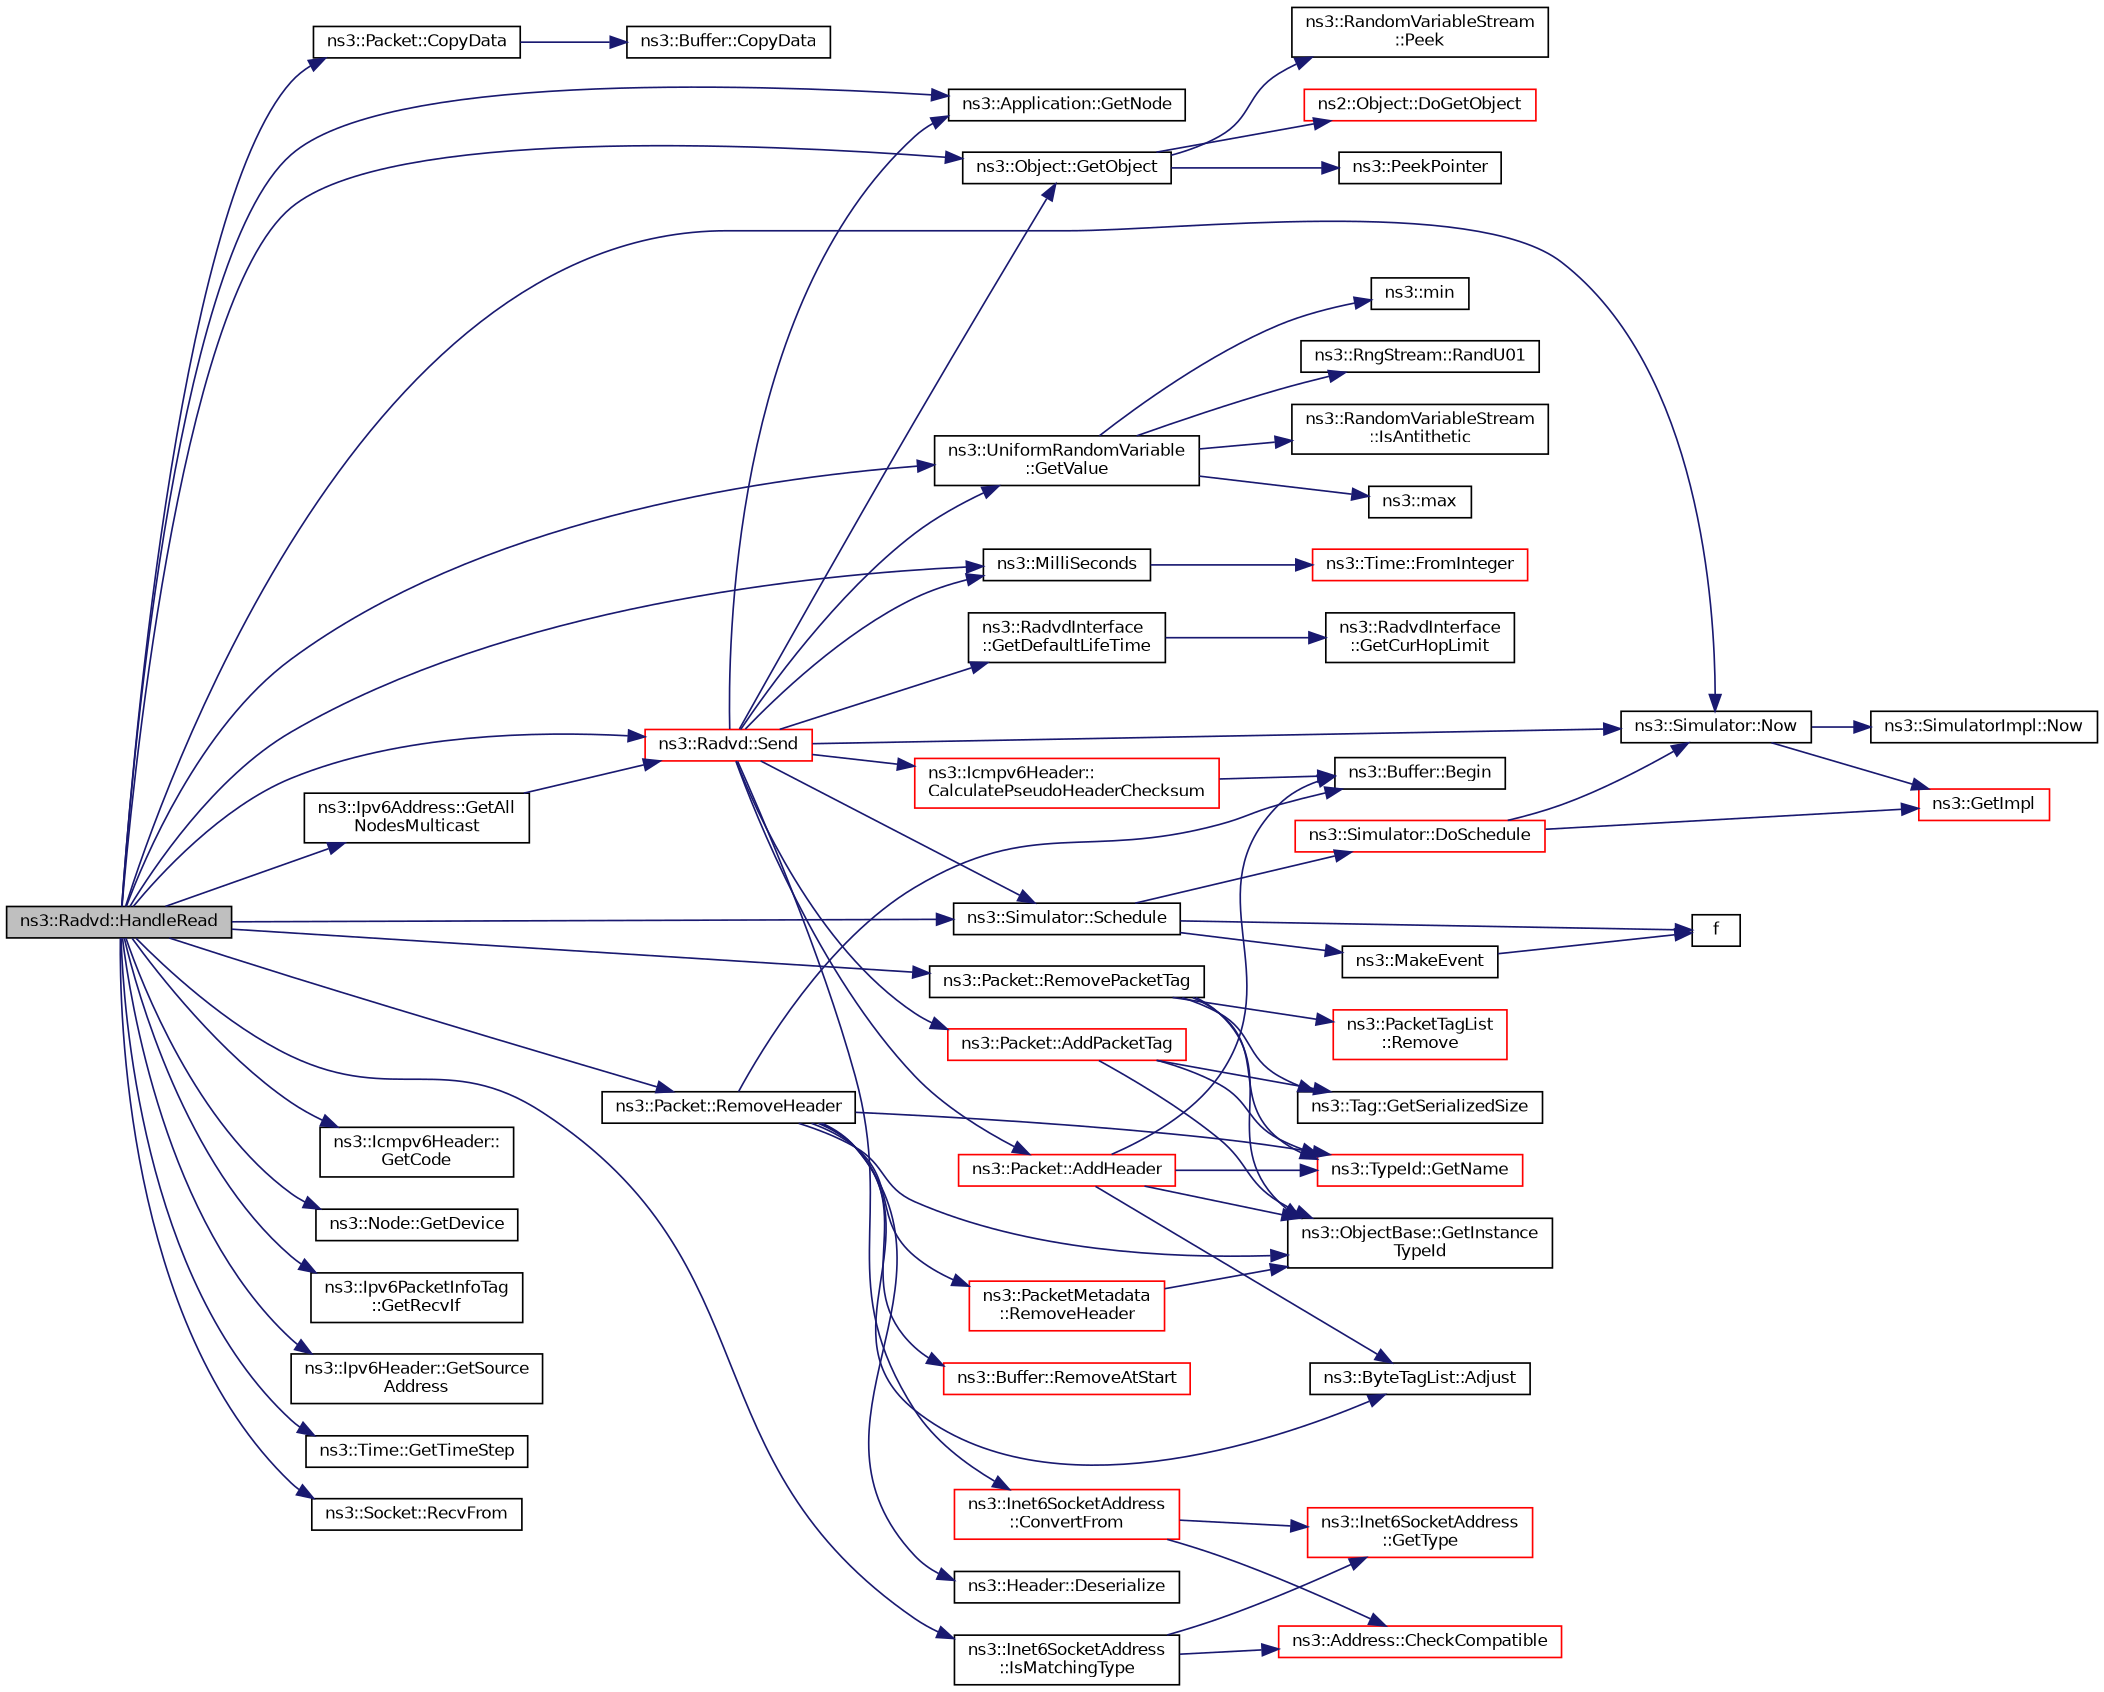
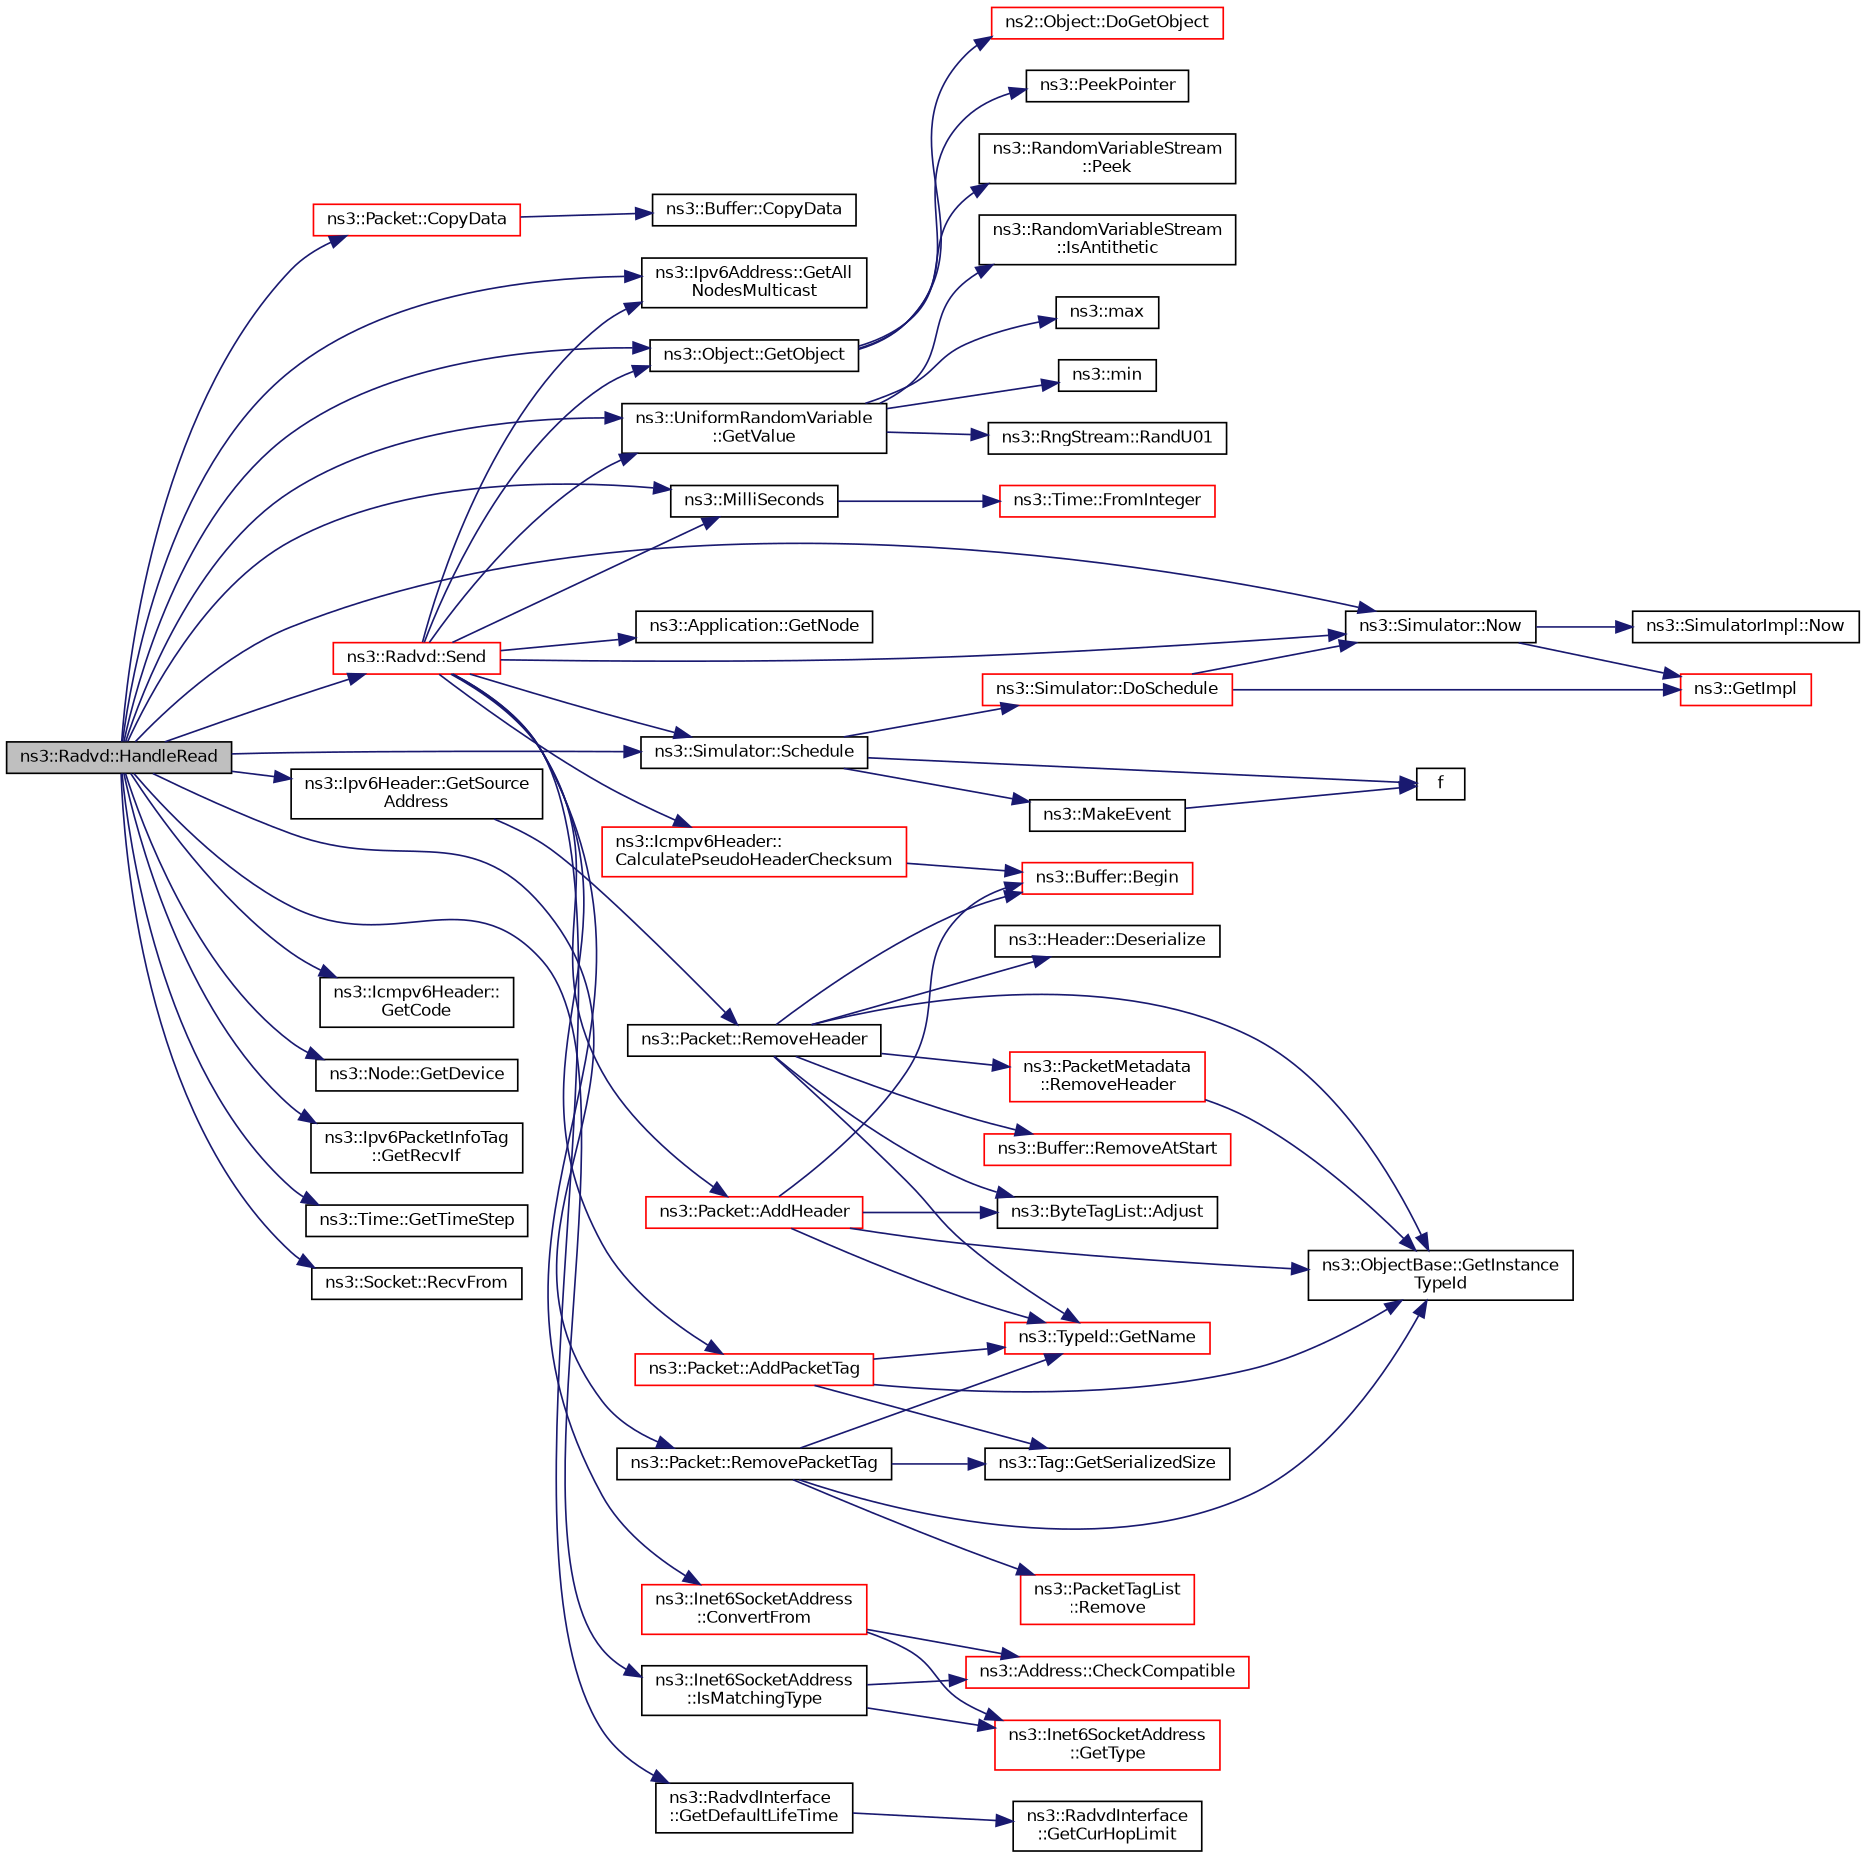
(417, 42) -> (417, 220)
(254, 207) -> none
(1420, 773) -> (1107, 878)
(584, 779) -> (496, 457)
(413, 1014) -> (617, 906)
